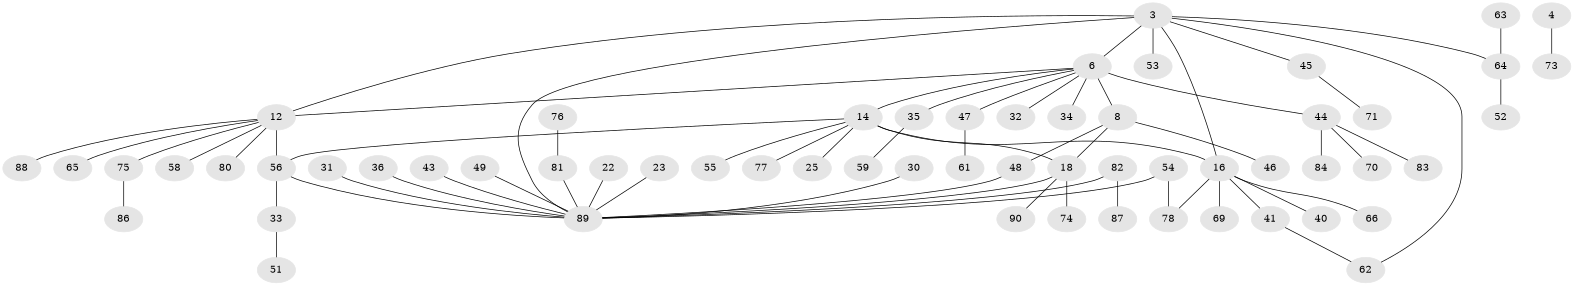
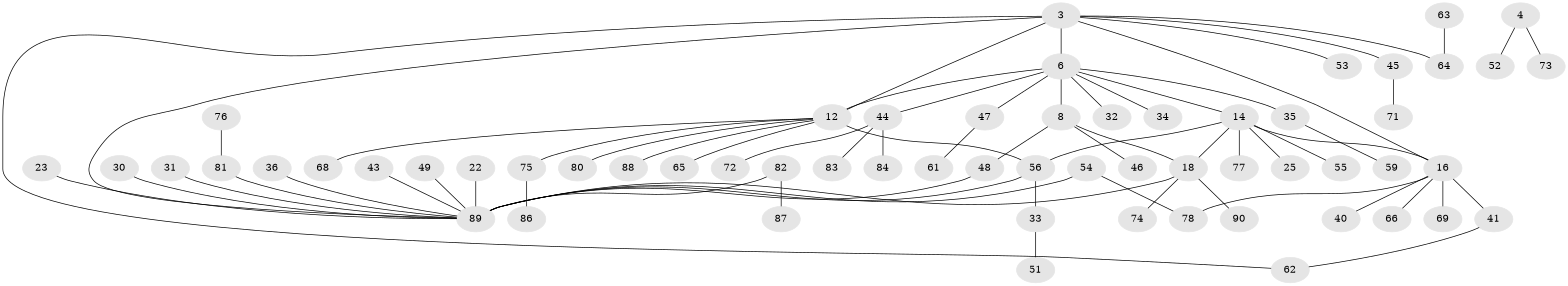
(1501, 92) -> (1508, 41)
(175, 168) -> (323, 168)
(1372, 168) -> (730, 168)
